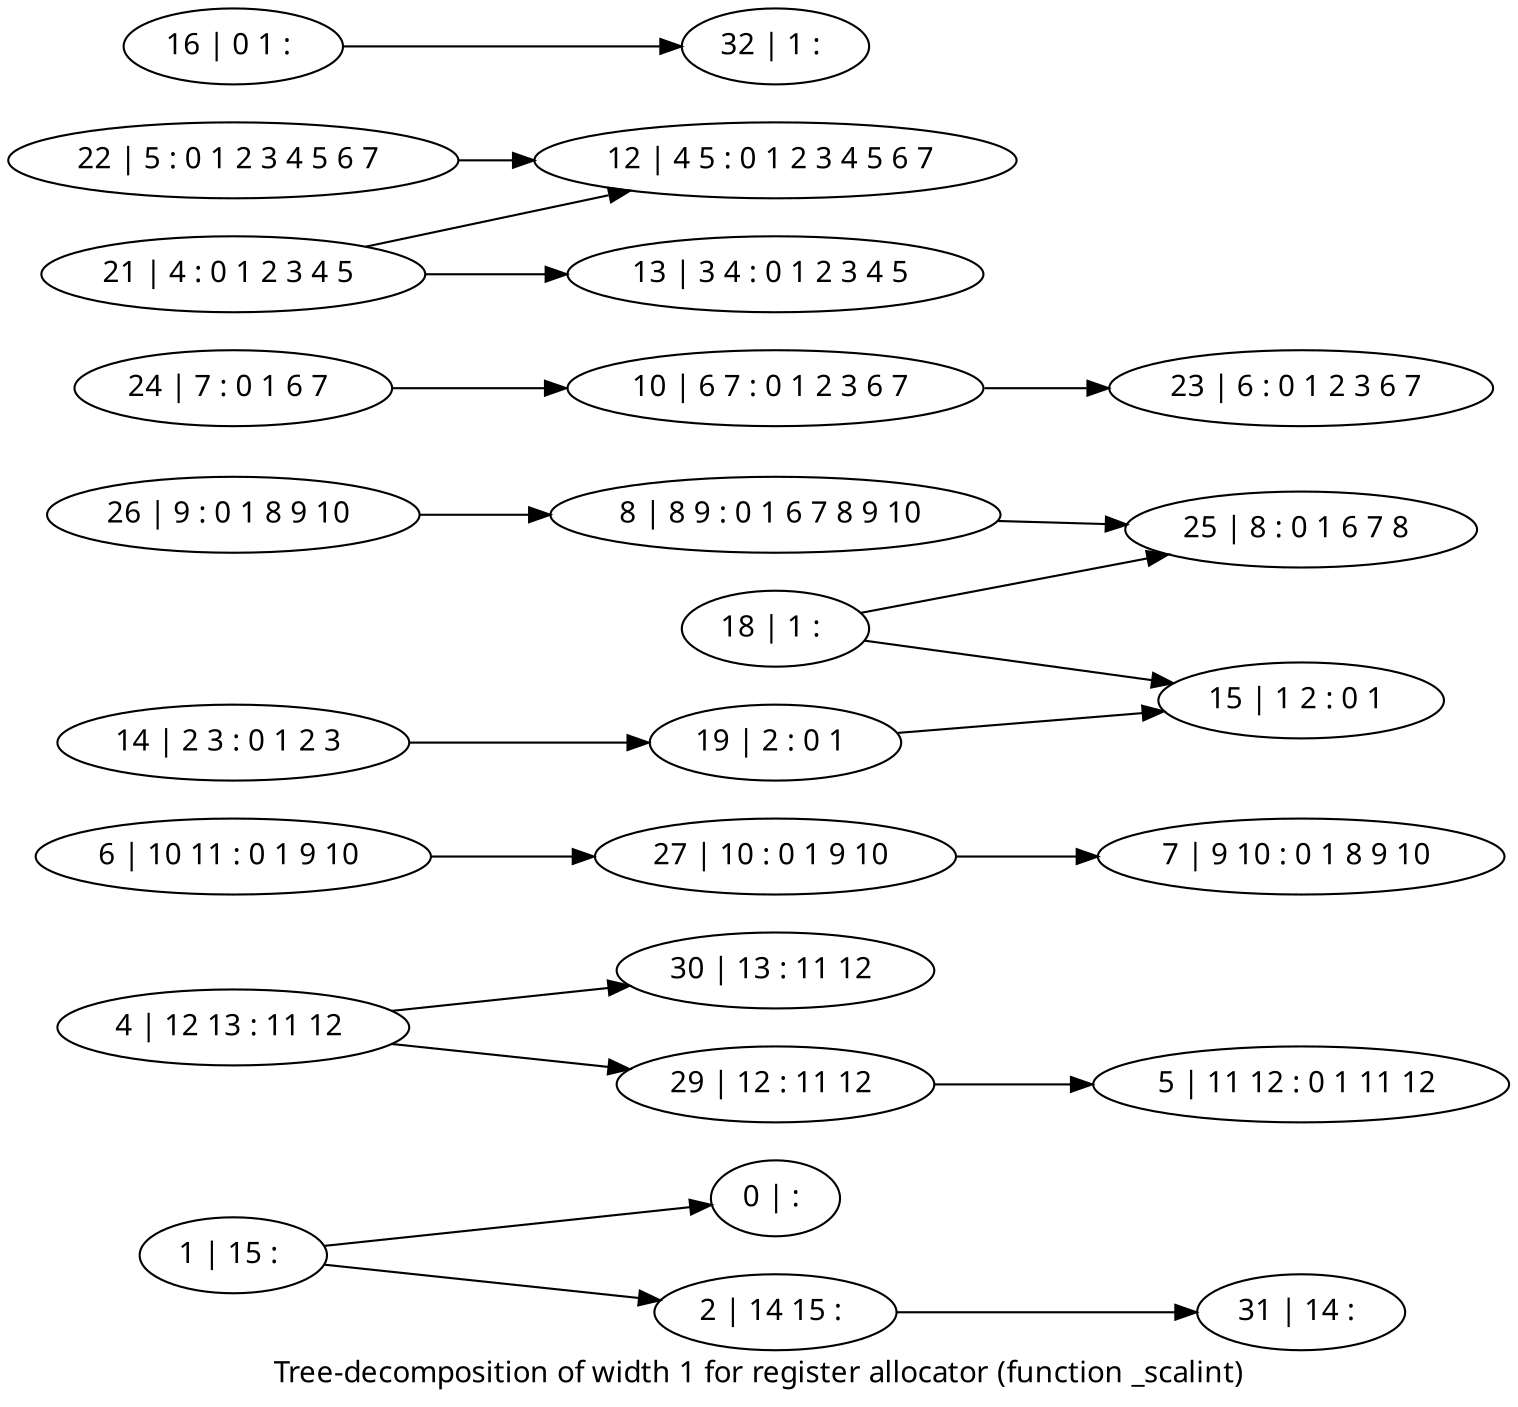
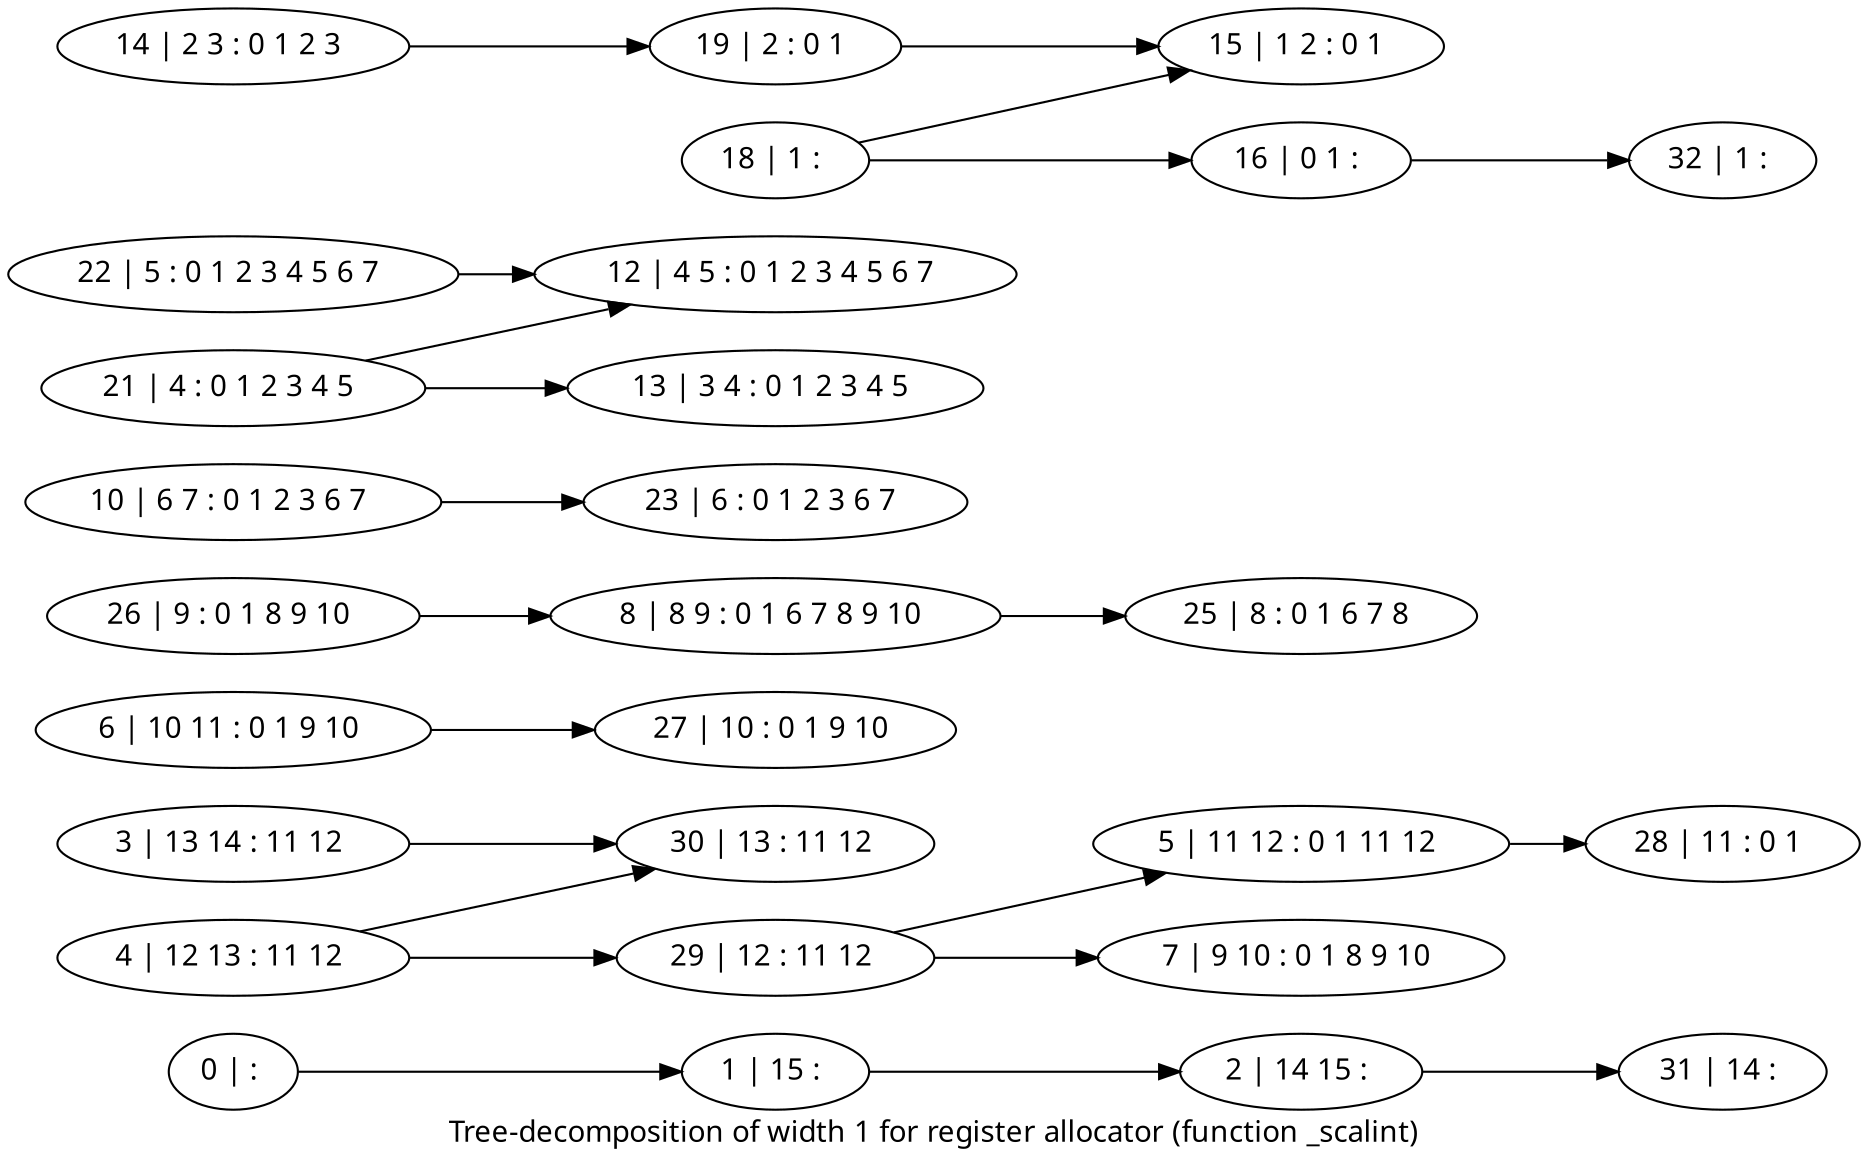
(233, 388) -> none
(1004, 586) -> (1019, 160)
none -> (233, 844)
none -> (1723, 844)
(1017, 857) -> (1005, 958)
(507, 1227) -> (479, 1072)
